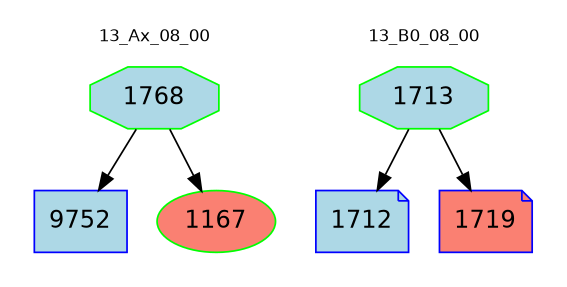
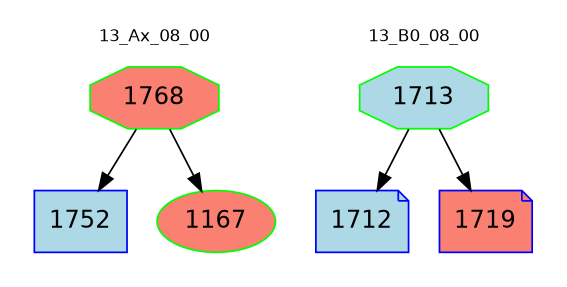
(154, 98) -> (154, 98)
(81, 221) -> (81, 221)
